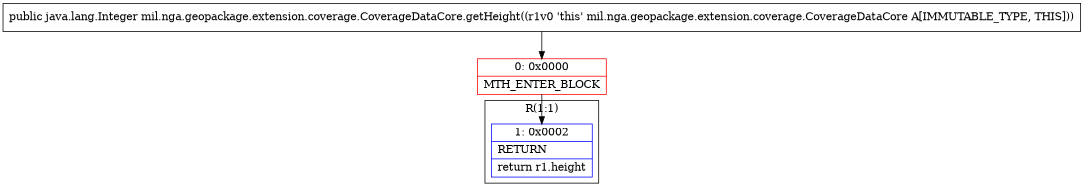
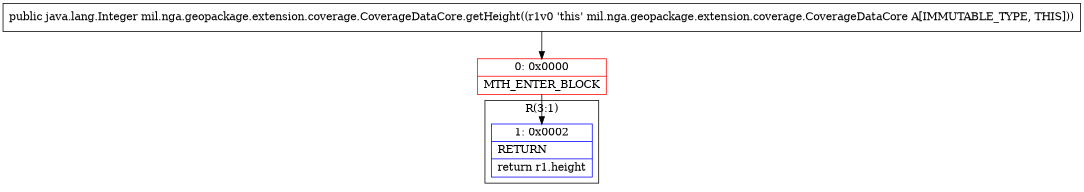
(542, 109) -> (542, 109)
